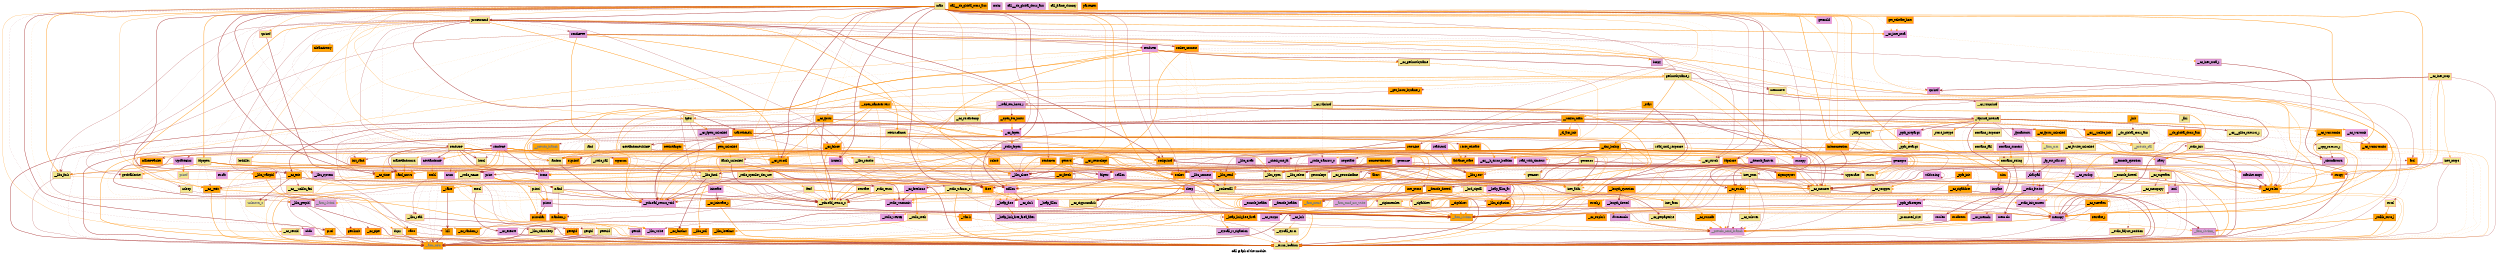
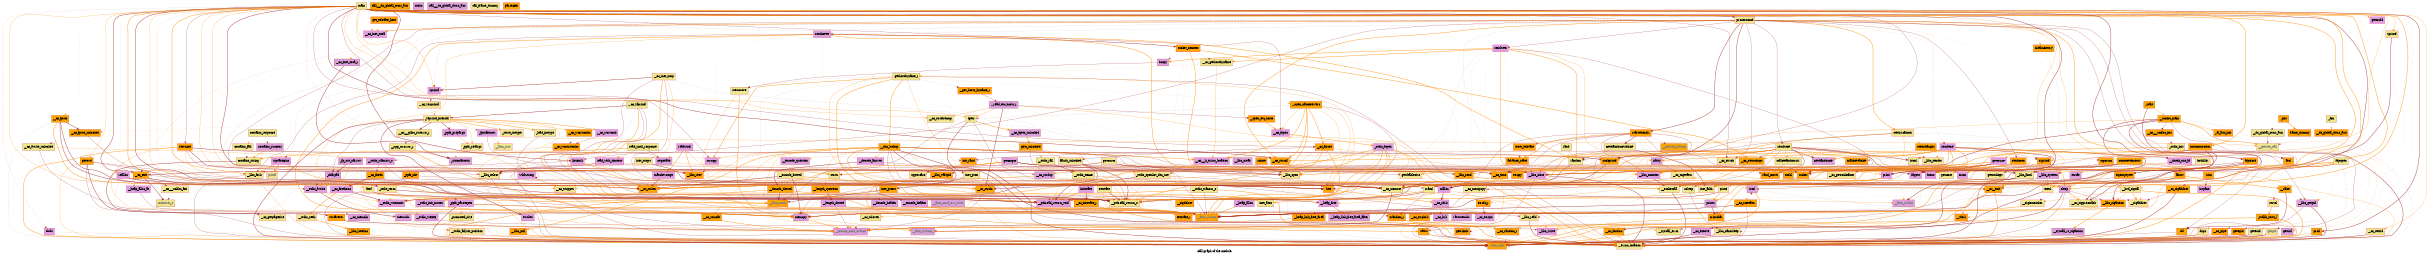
(1832, 100) -> (1150, 206)
none -> (2299, 133)
(588, 232) -> (2272, 232)
